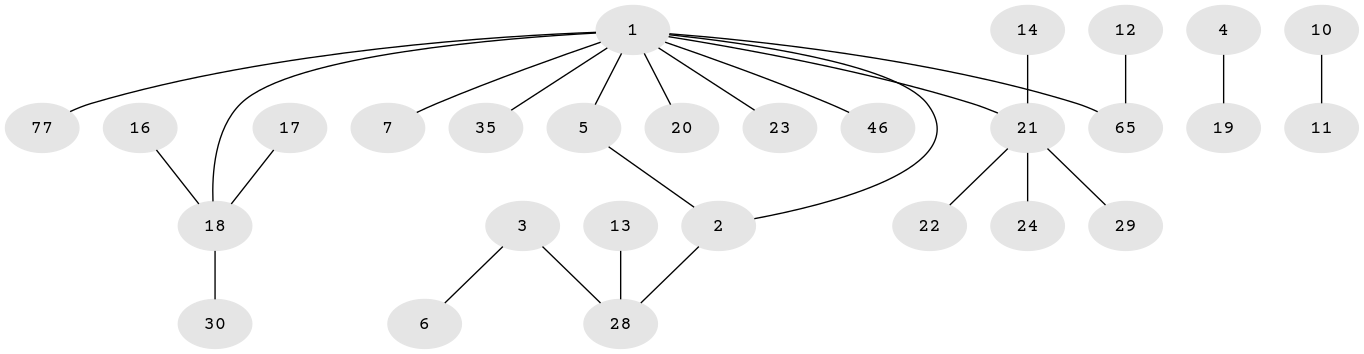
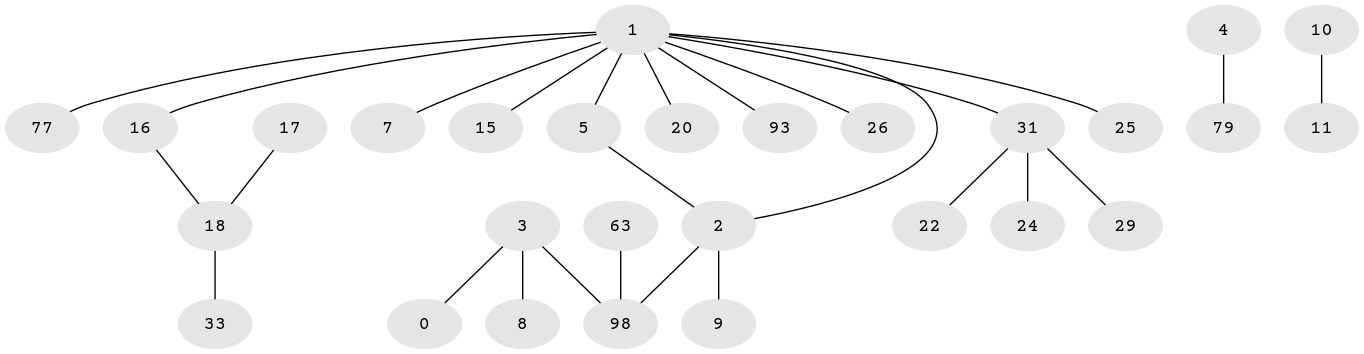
(1028, 30) -> none
(1126, 30) -> none
(351, 61) -> (381, 63)
(486, 128) -> (486, 128)
(780, 128) -> (780, 128)
(878, 128) -> (878, 128)
(1028, 128) -> (1028, 128)
(1126, 128) -> (1126, 128)
(1224, 128) -> (1224, 128)
(621, 226) -> (621, 226)
(215, 324) -> (215, 324)
(425, 324) -> (425, 324)
none -> (523, 324)
(621, 324) -> (621, 324)
none -> (719, 324)
